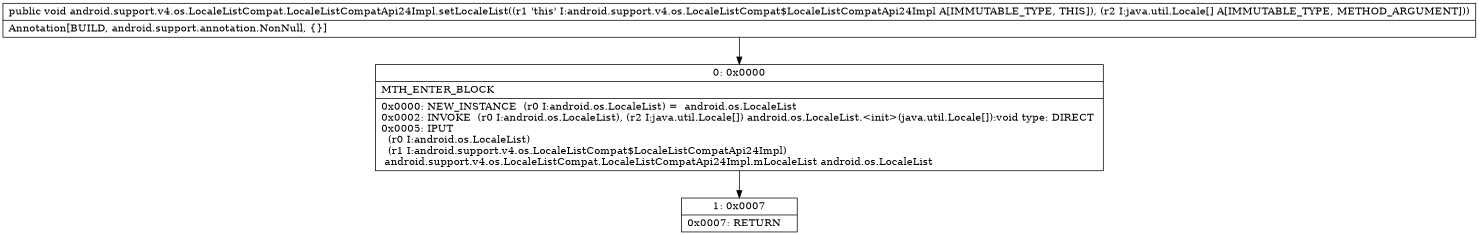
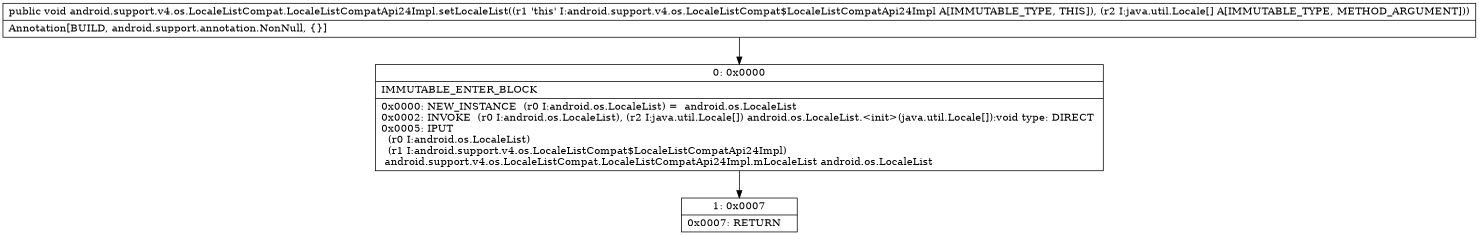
(438, 90) -> (459, 90)
